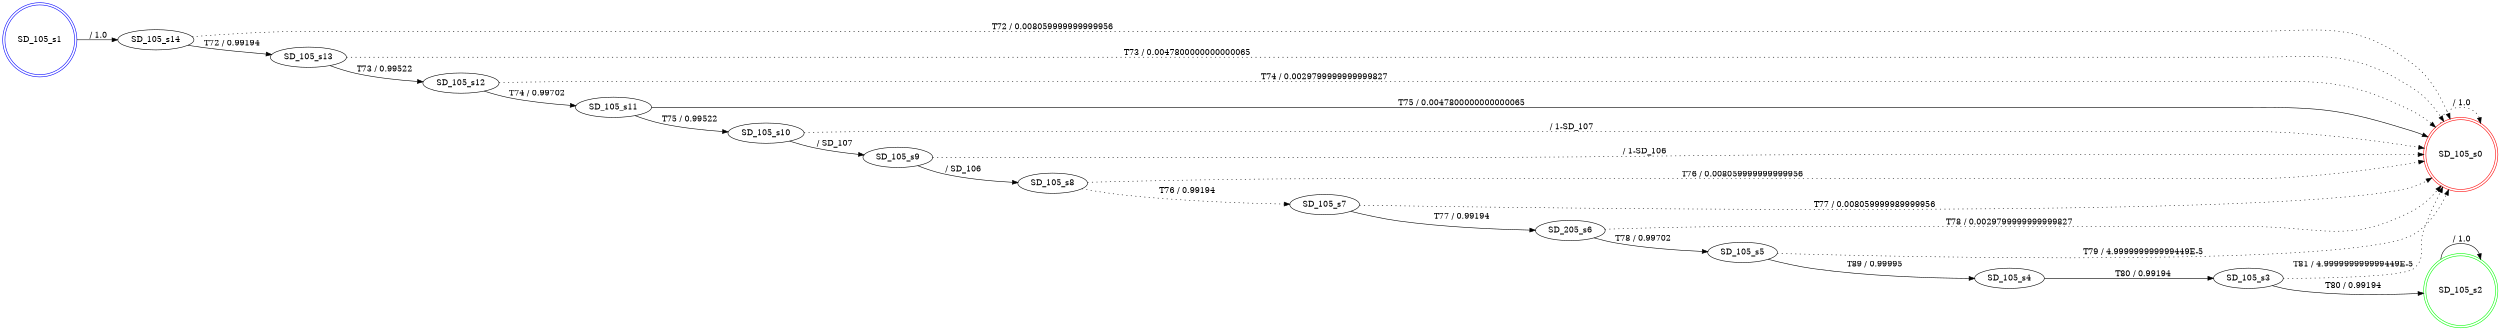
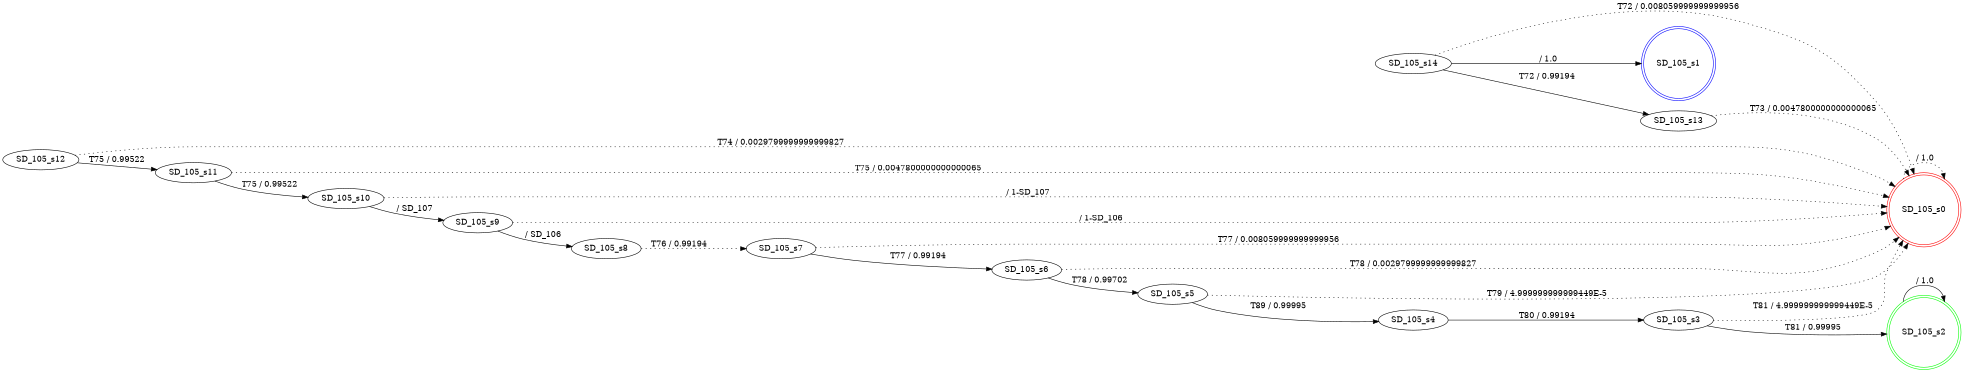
(94, 40) -> (1544, 64)
(373, 77) -> none
(537, 94) -> (117, 160)
(1539, 107) -> (1058, 173)
(1754, 179) -> none
(1875, 205) -> (1279, 240)
(1570, 230) -> (1027, 270)
(2353, 286) -> (1813, 328)
